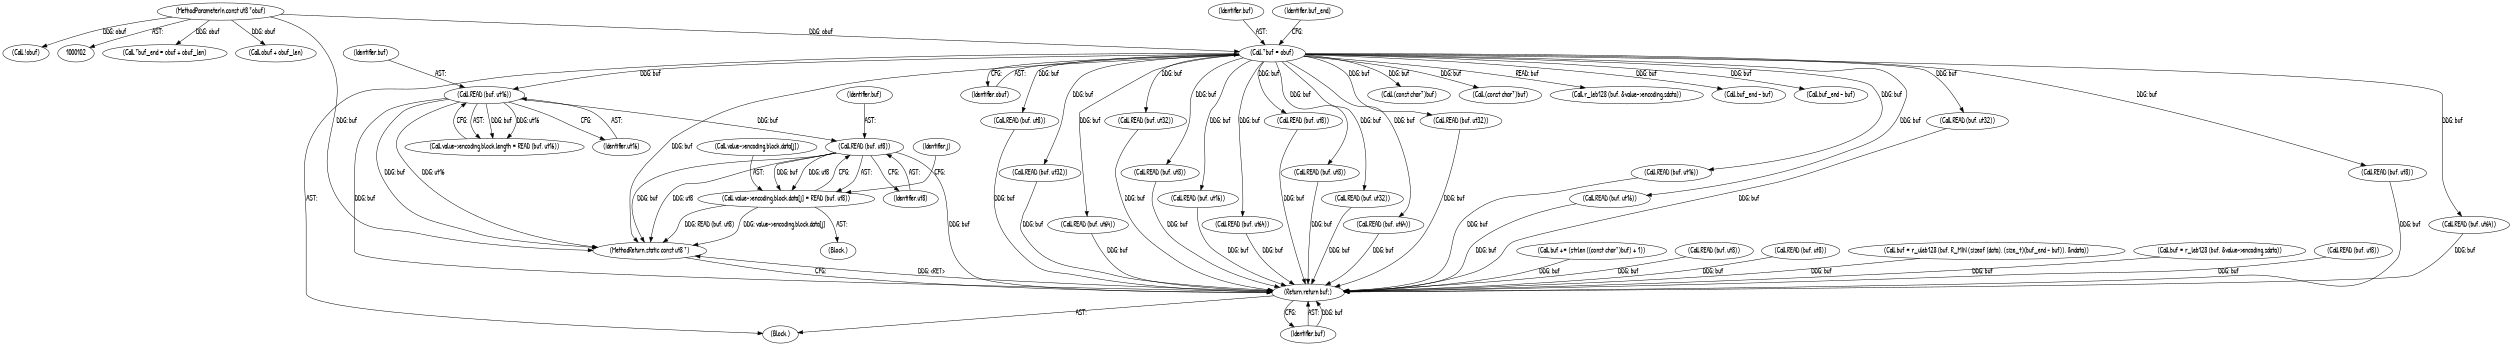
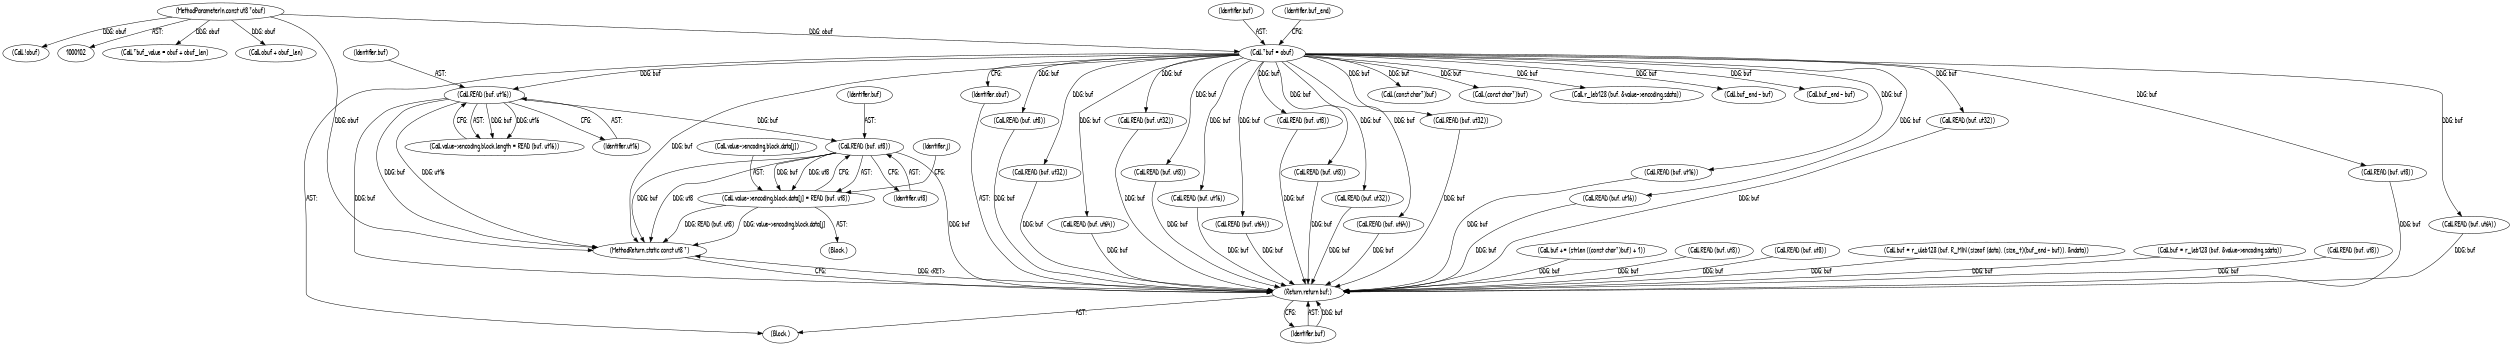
(165, 53) -> (165, 53)
(1112, 60) -> (1052, 279)
(1527, 74) -> (1527, 74)
(347, 121) -> (347, 121)
